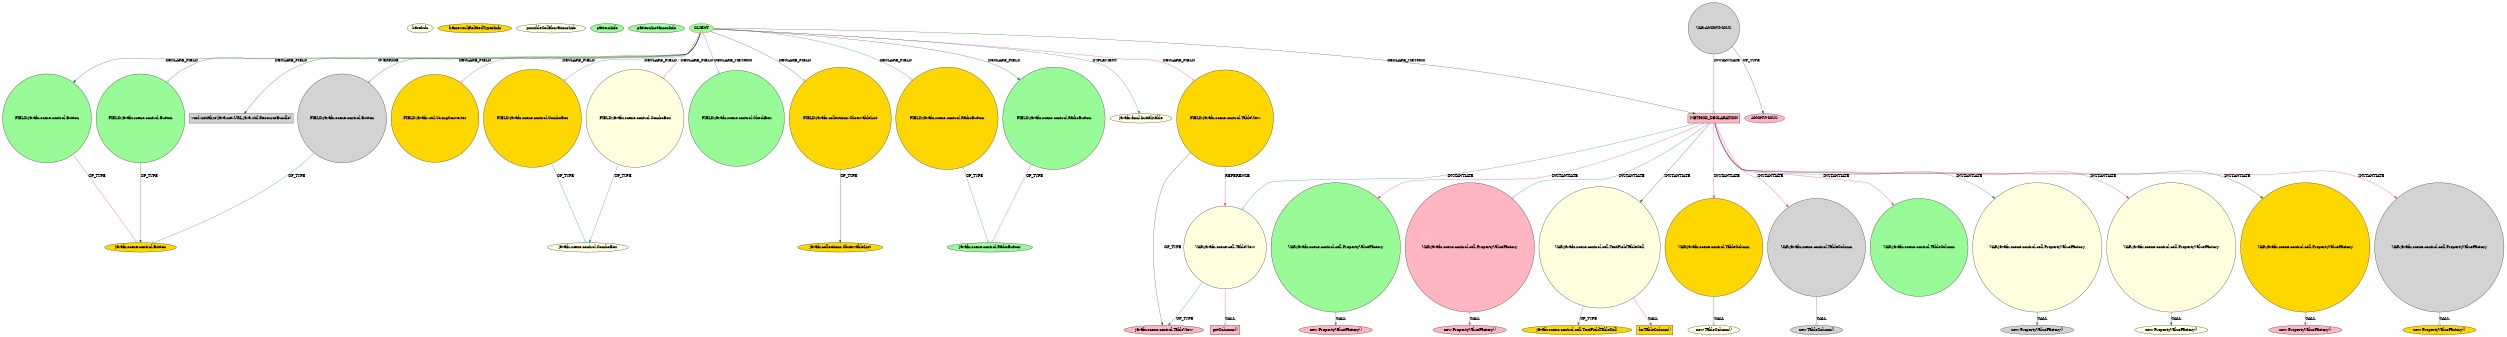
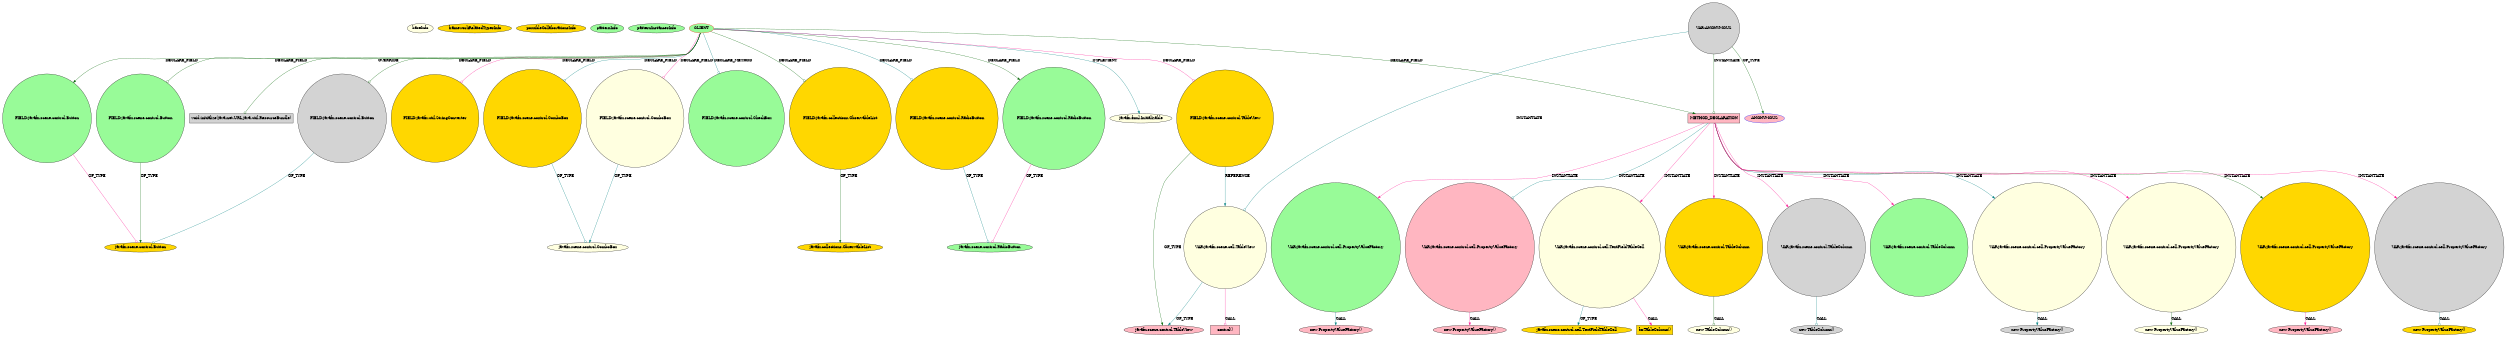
(551, 28) -> (551, 28)
(470, 58) -> (470, 58)
(1406, 61) -> (1406, 61)
(1676, 162) -> (1676, 162)
(1467, 172) -> (1453, 88)
(1225, 185) -> (1225, 185)
(1225, 330) -> (1225, 330)
